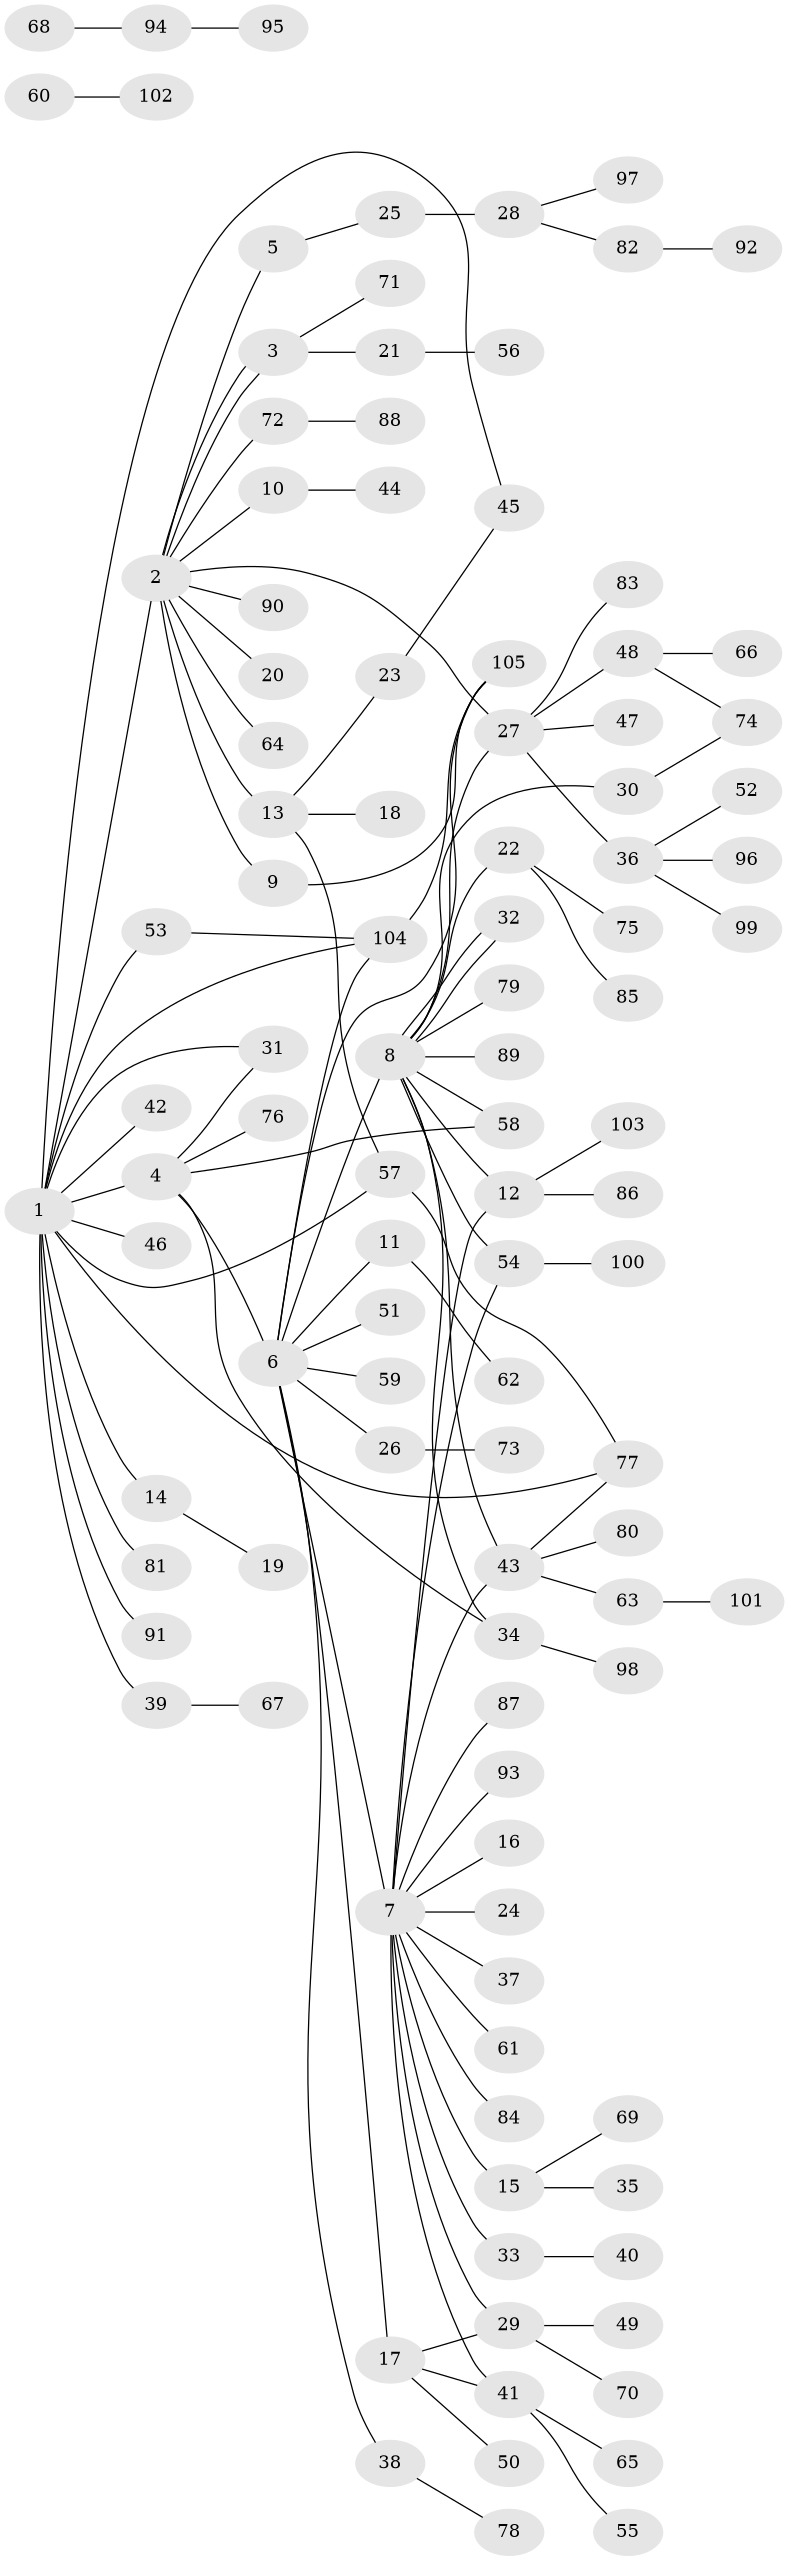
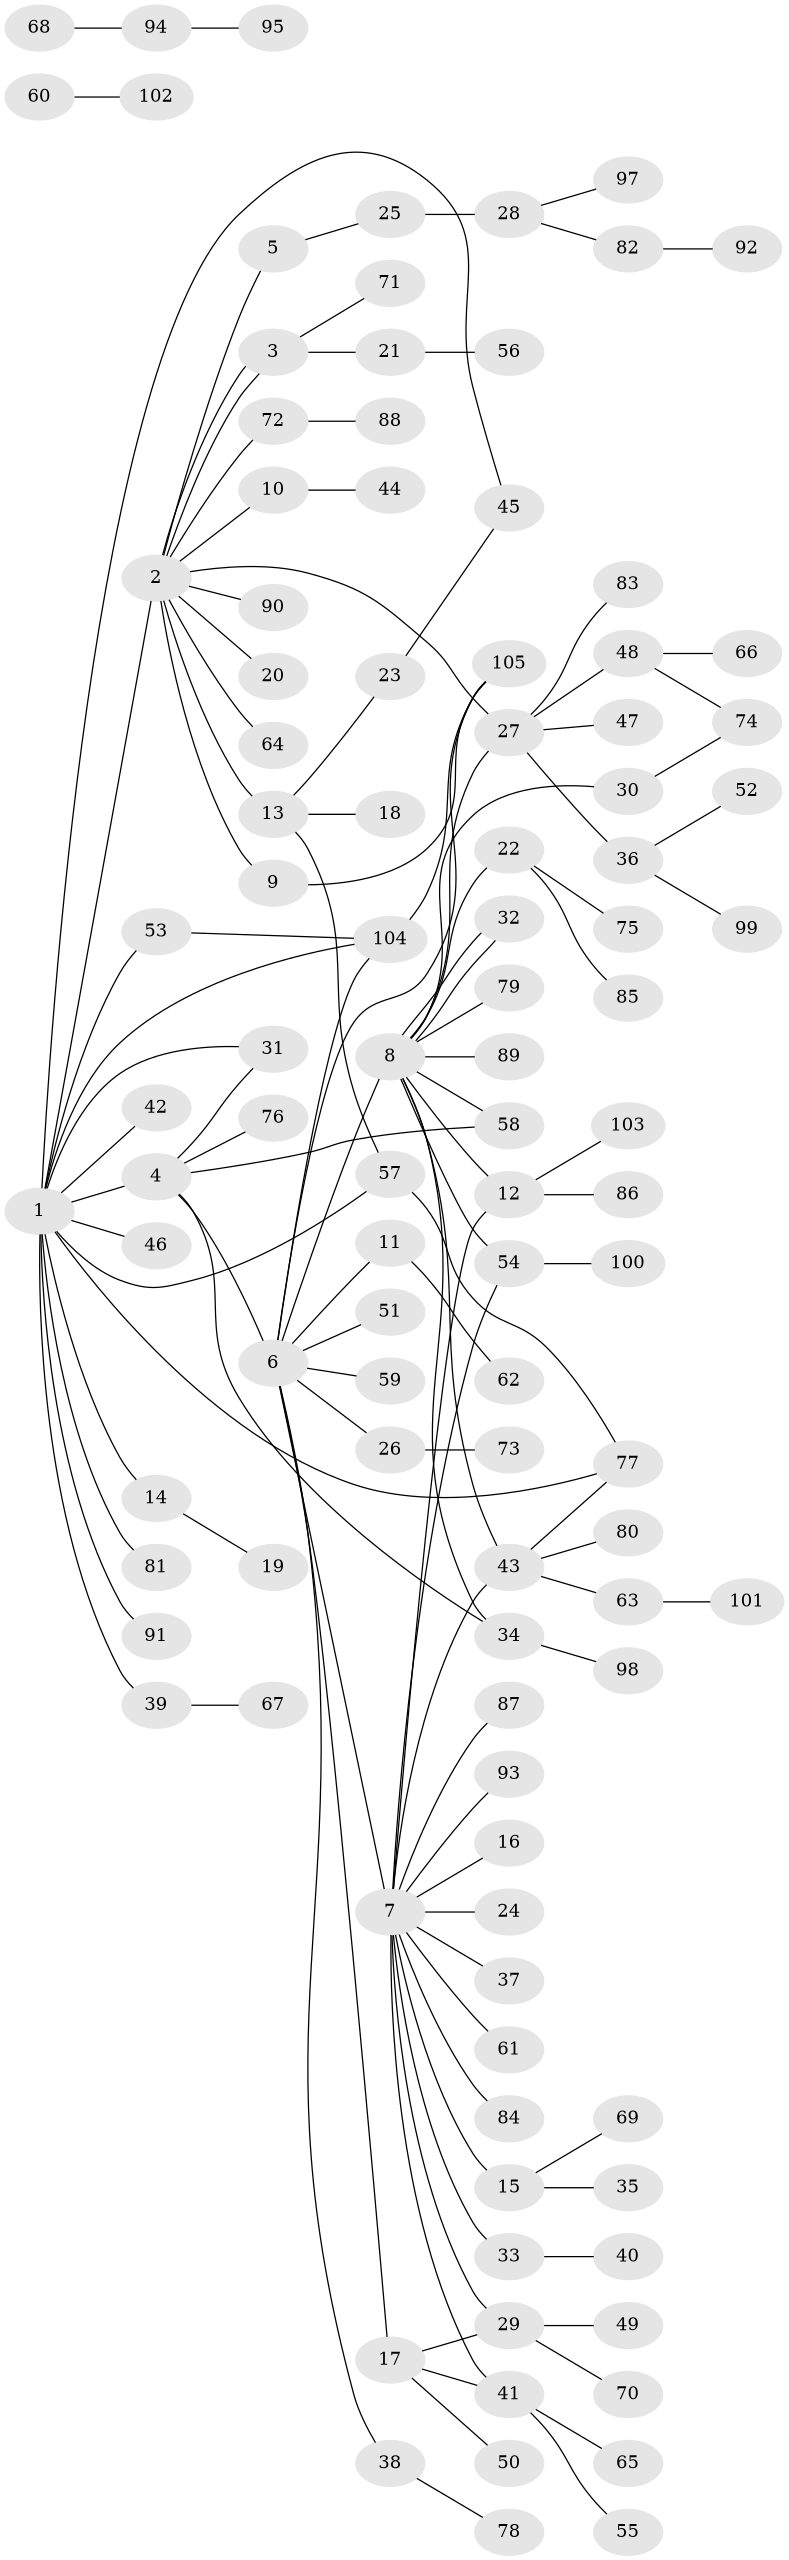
(747, 860) -> none
